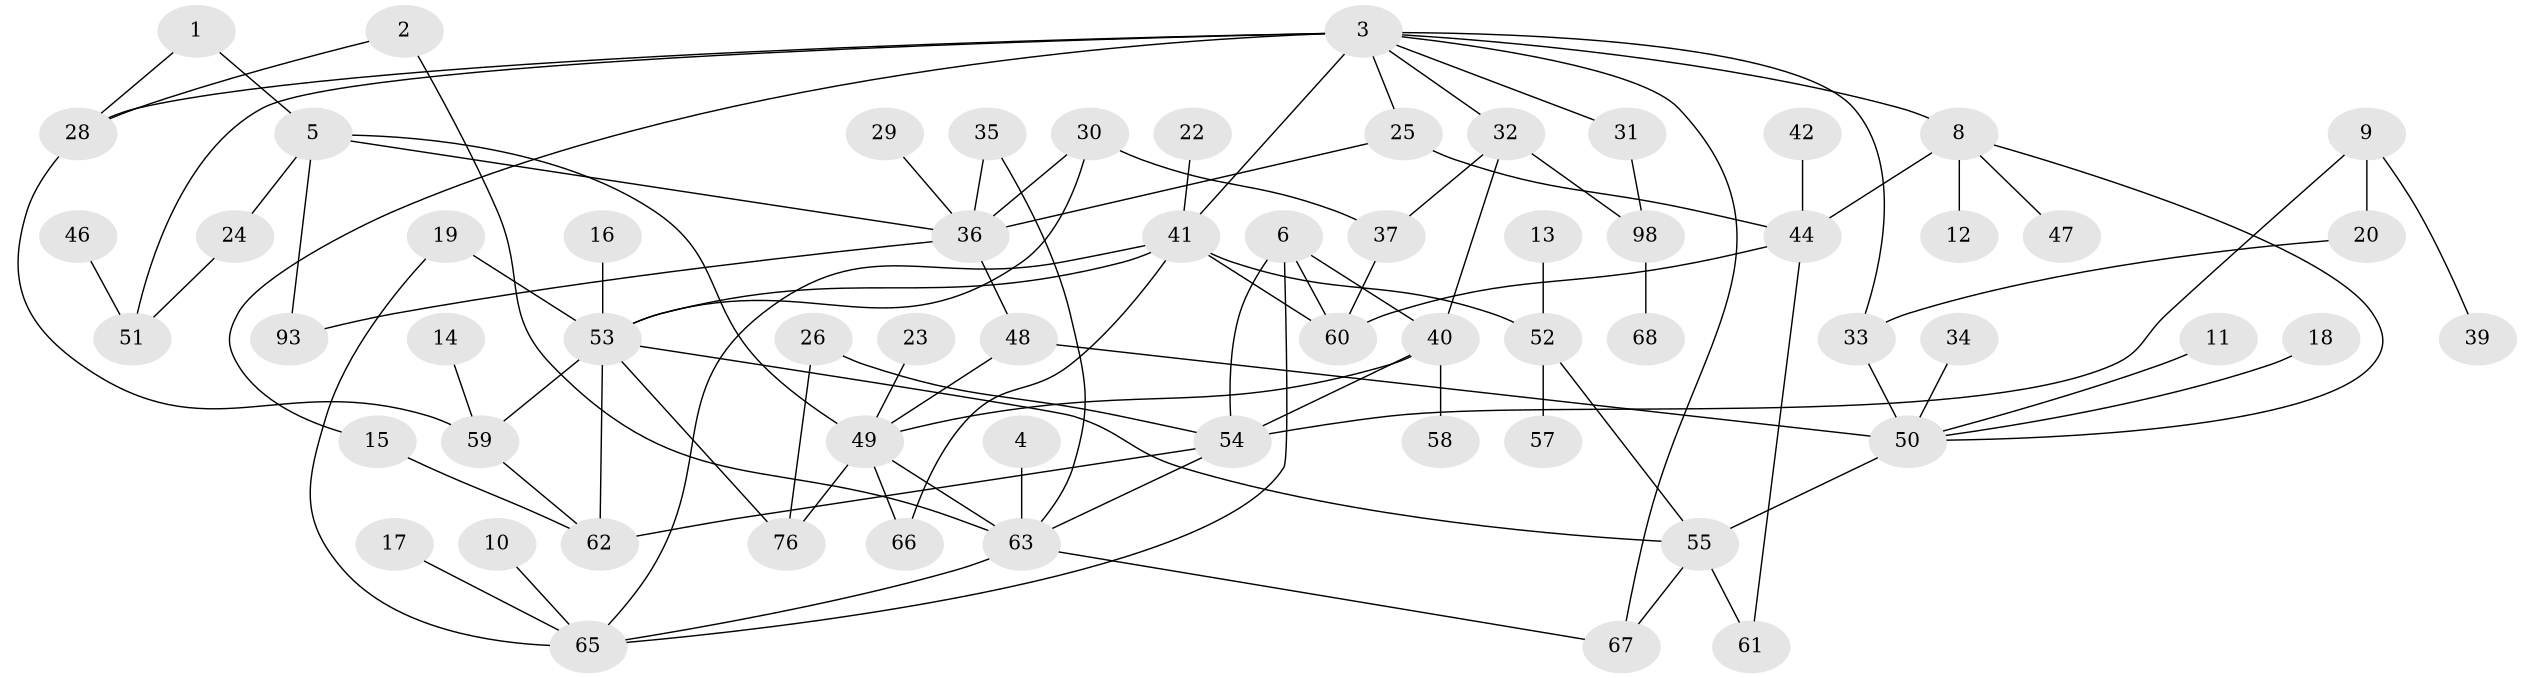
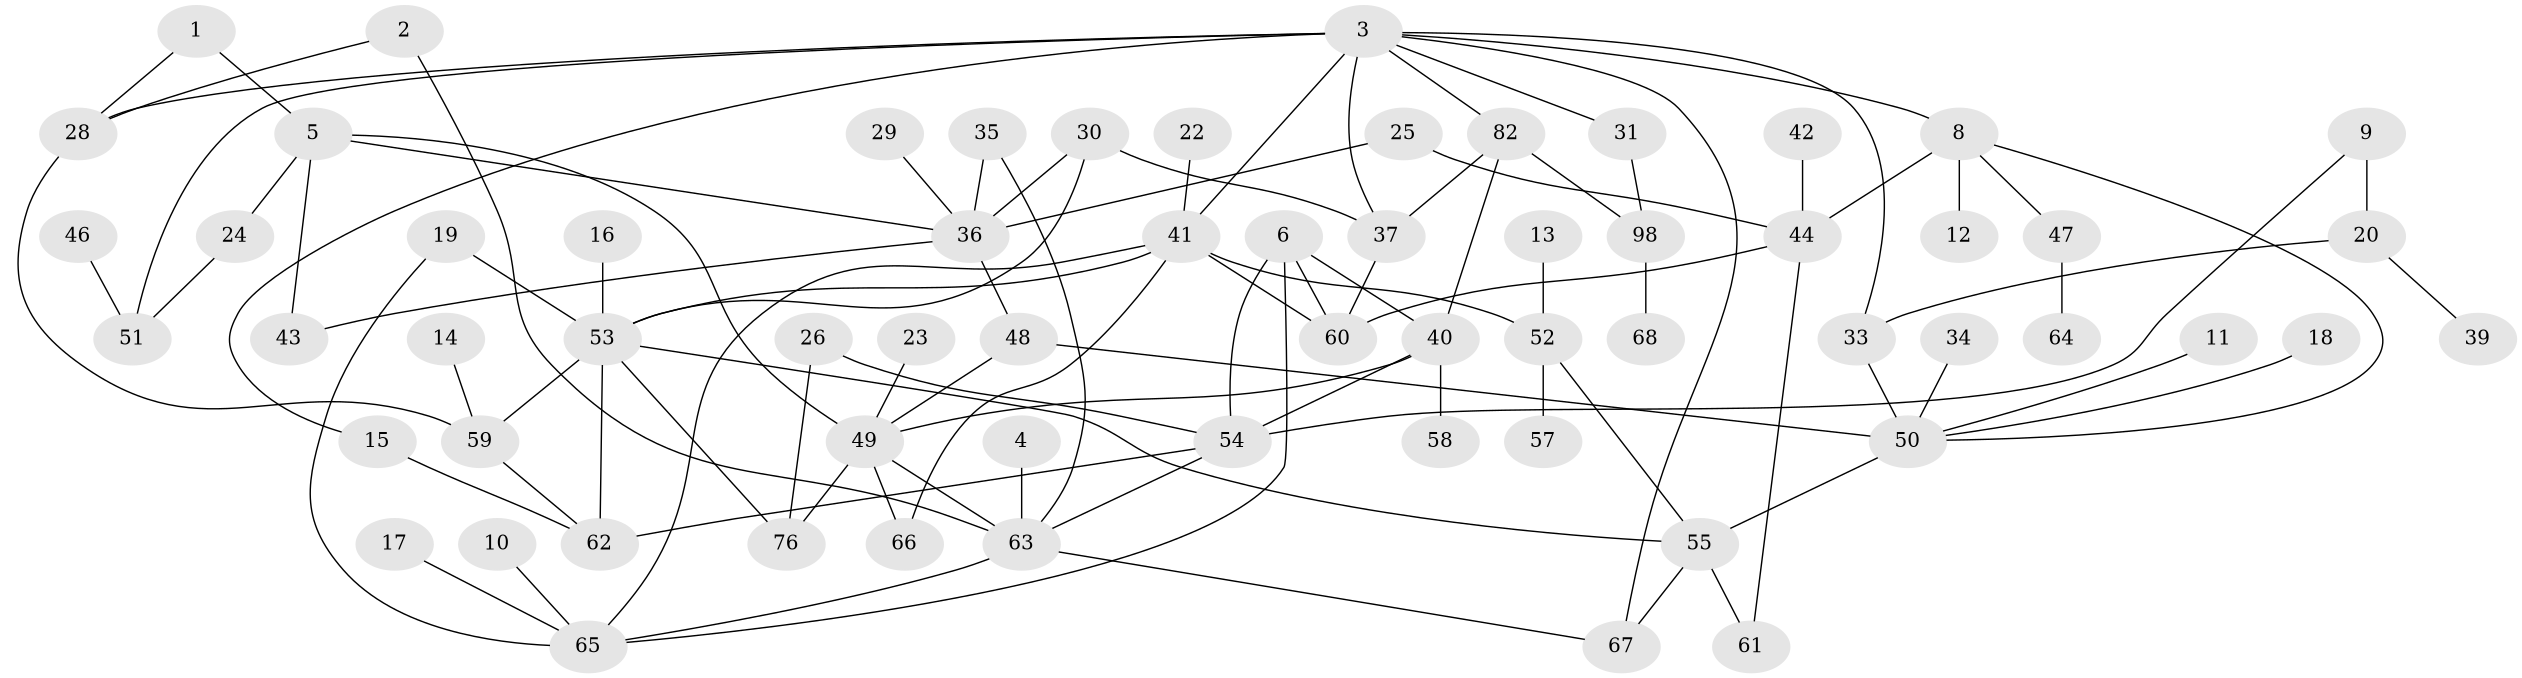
(1384, 83) -> (1349, 136)
(1506, 134) -> (1506, 134)
(2430, 233) -> (2423, 288)
(289, 339) -> (289, 339)
none -> (2062, 339)
